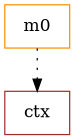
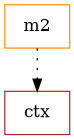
(37, 26) -> (37, 26)
